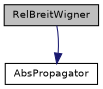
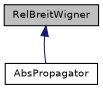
(58, 39) -> (44, 50)
